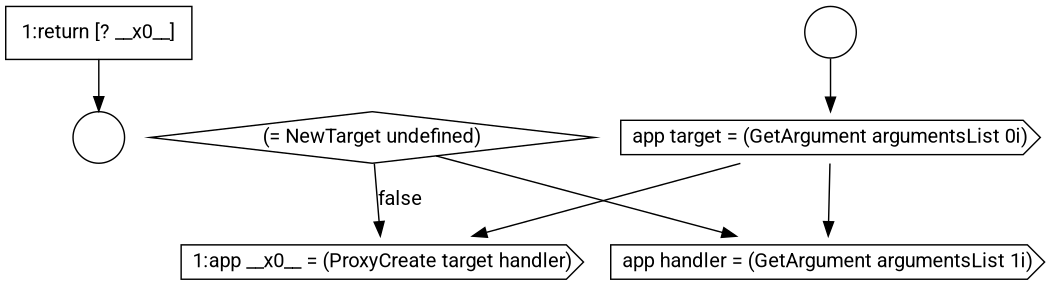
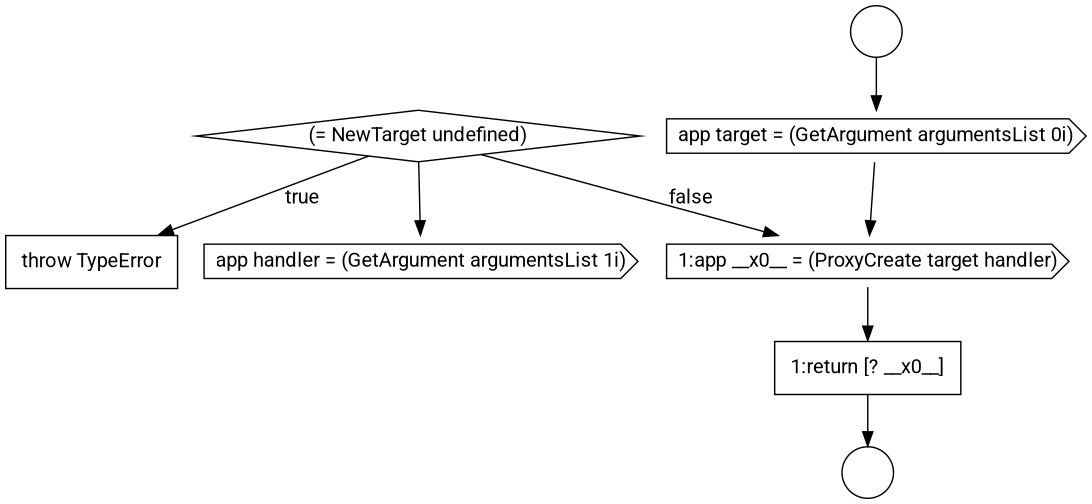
(829, 193) -> none
none -> (92, 261)
none -> (868, 307)
